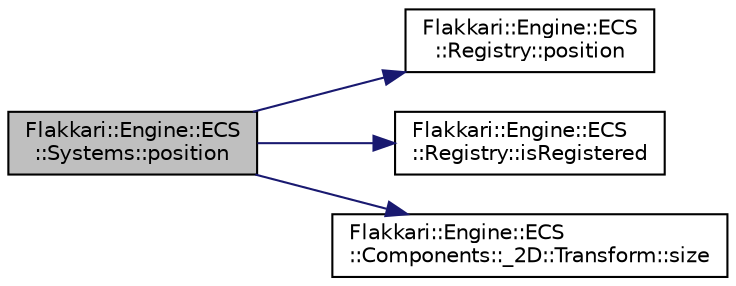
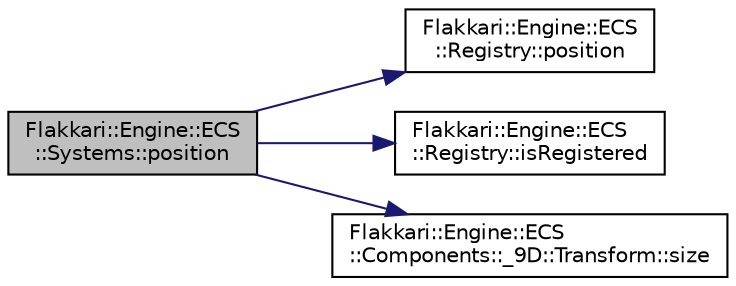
(530, 246) -> (530, 246)
